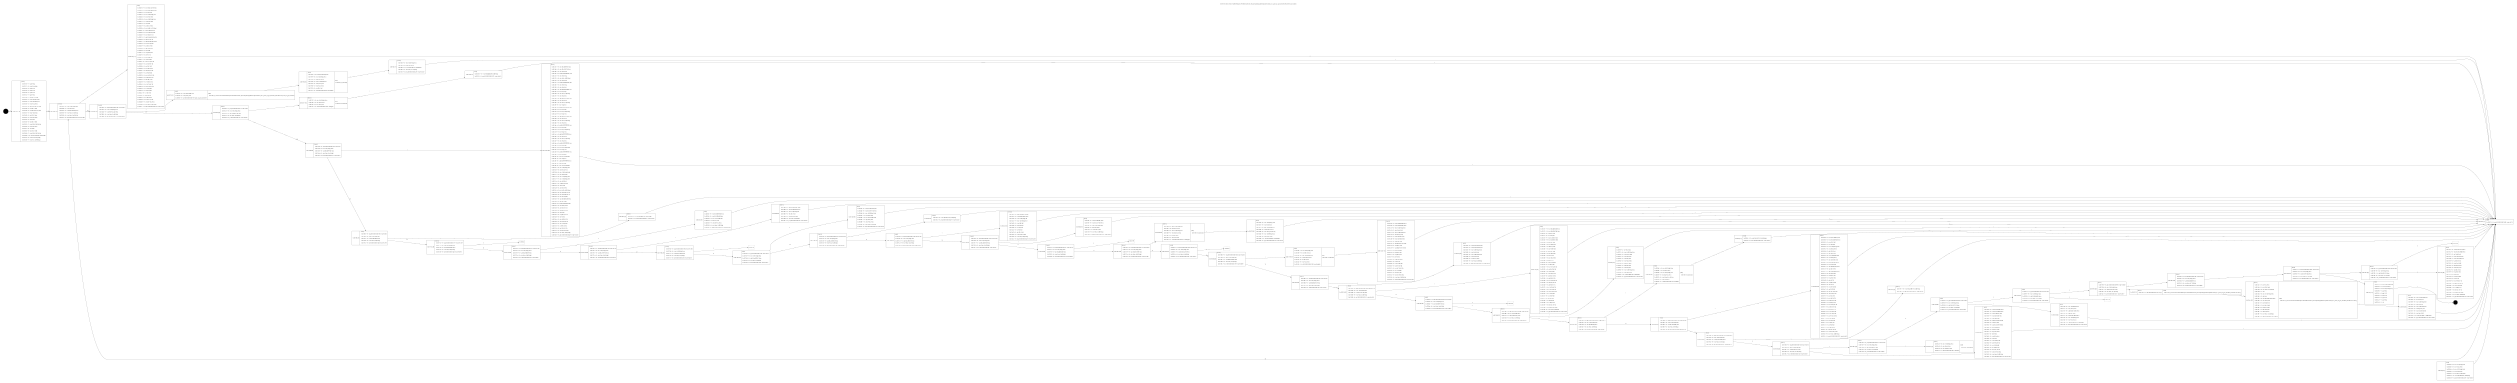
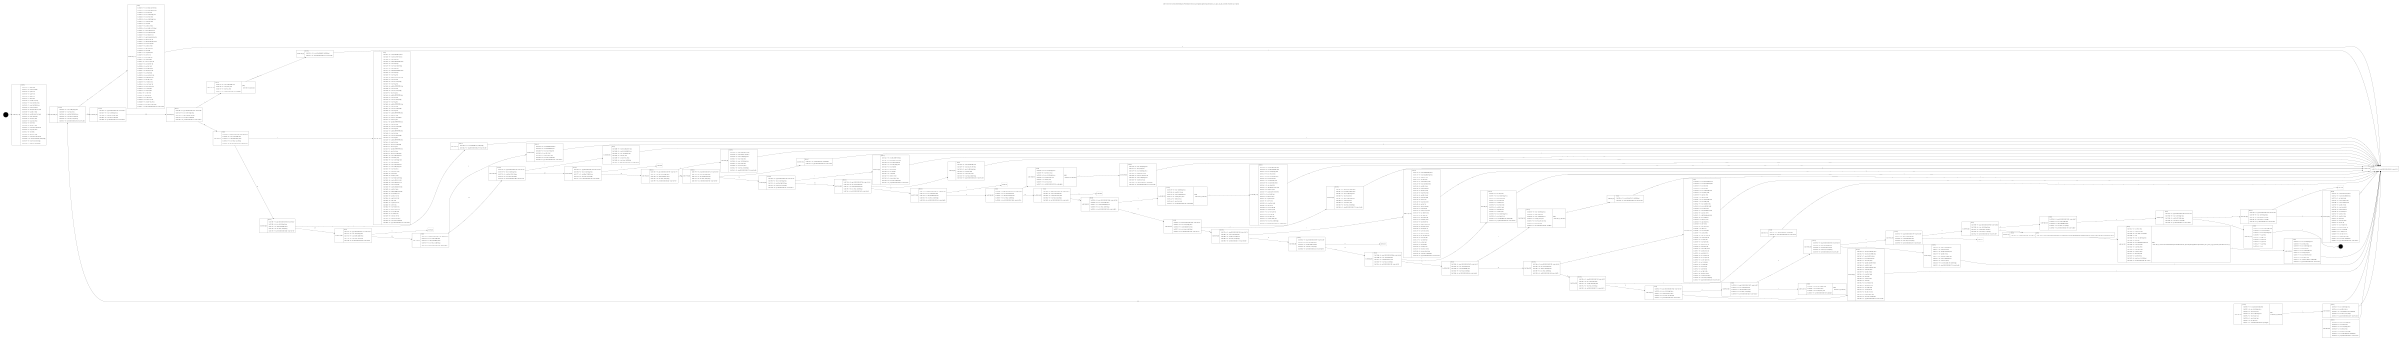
(230, 95) -> none
